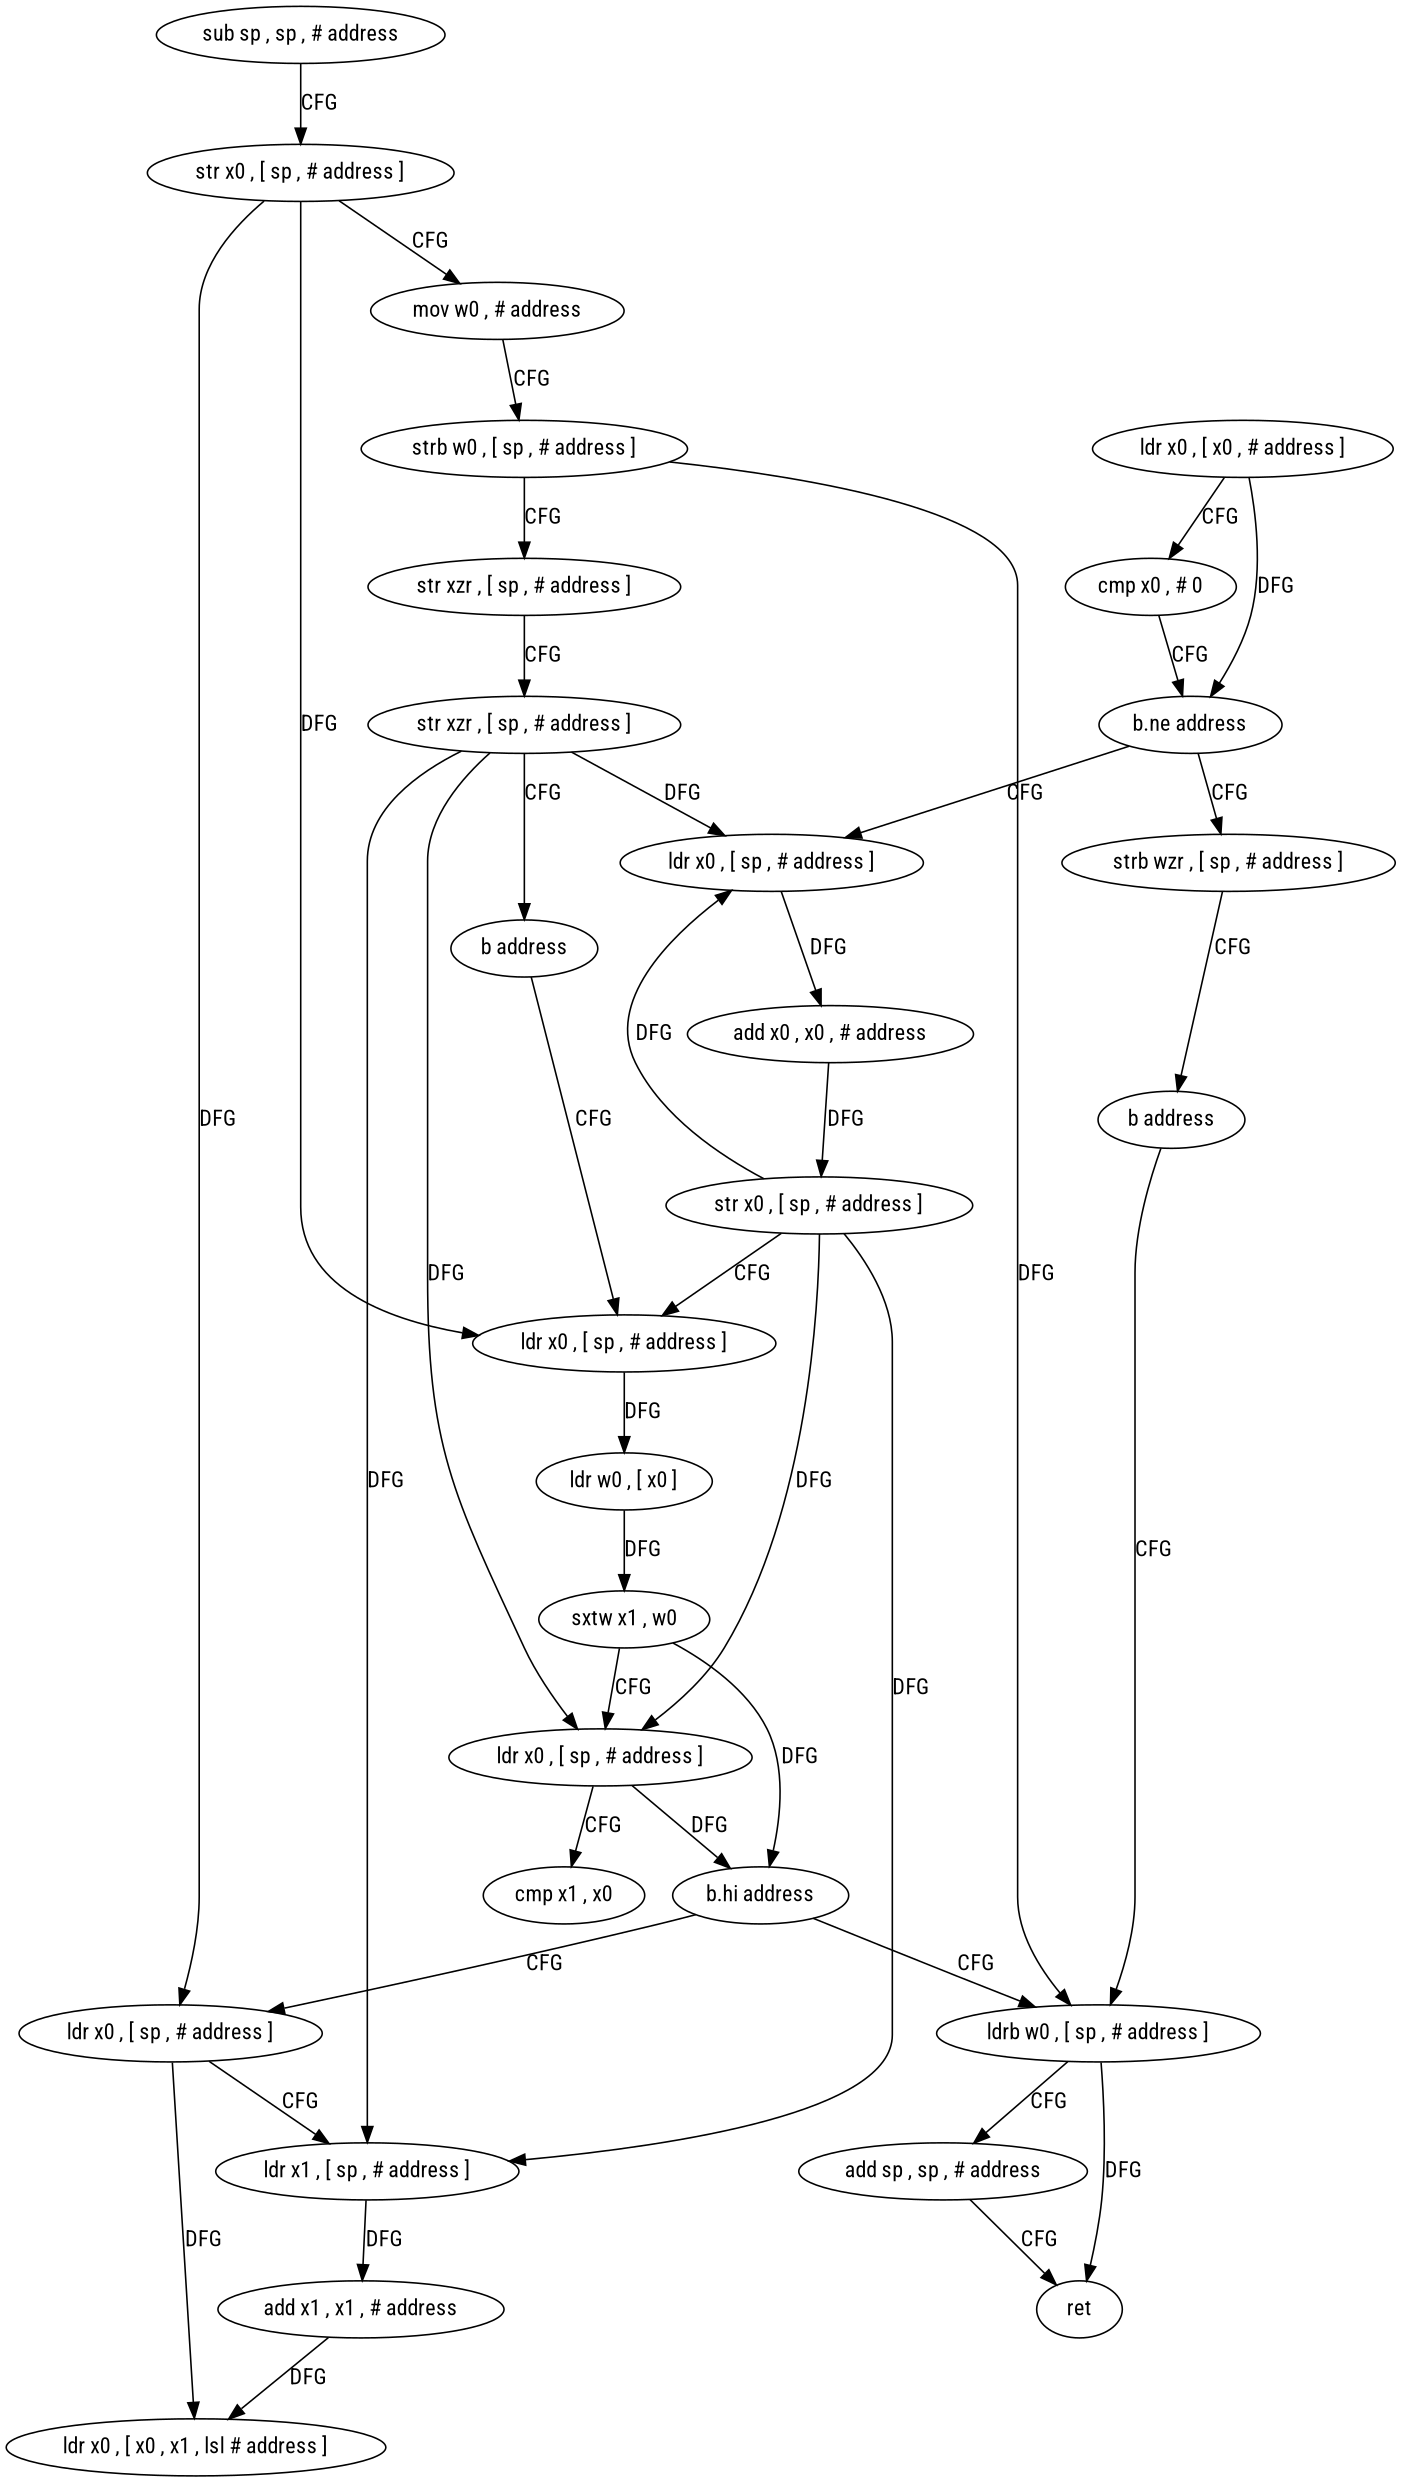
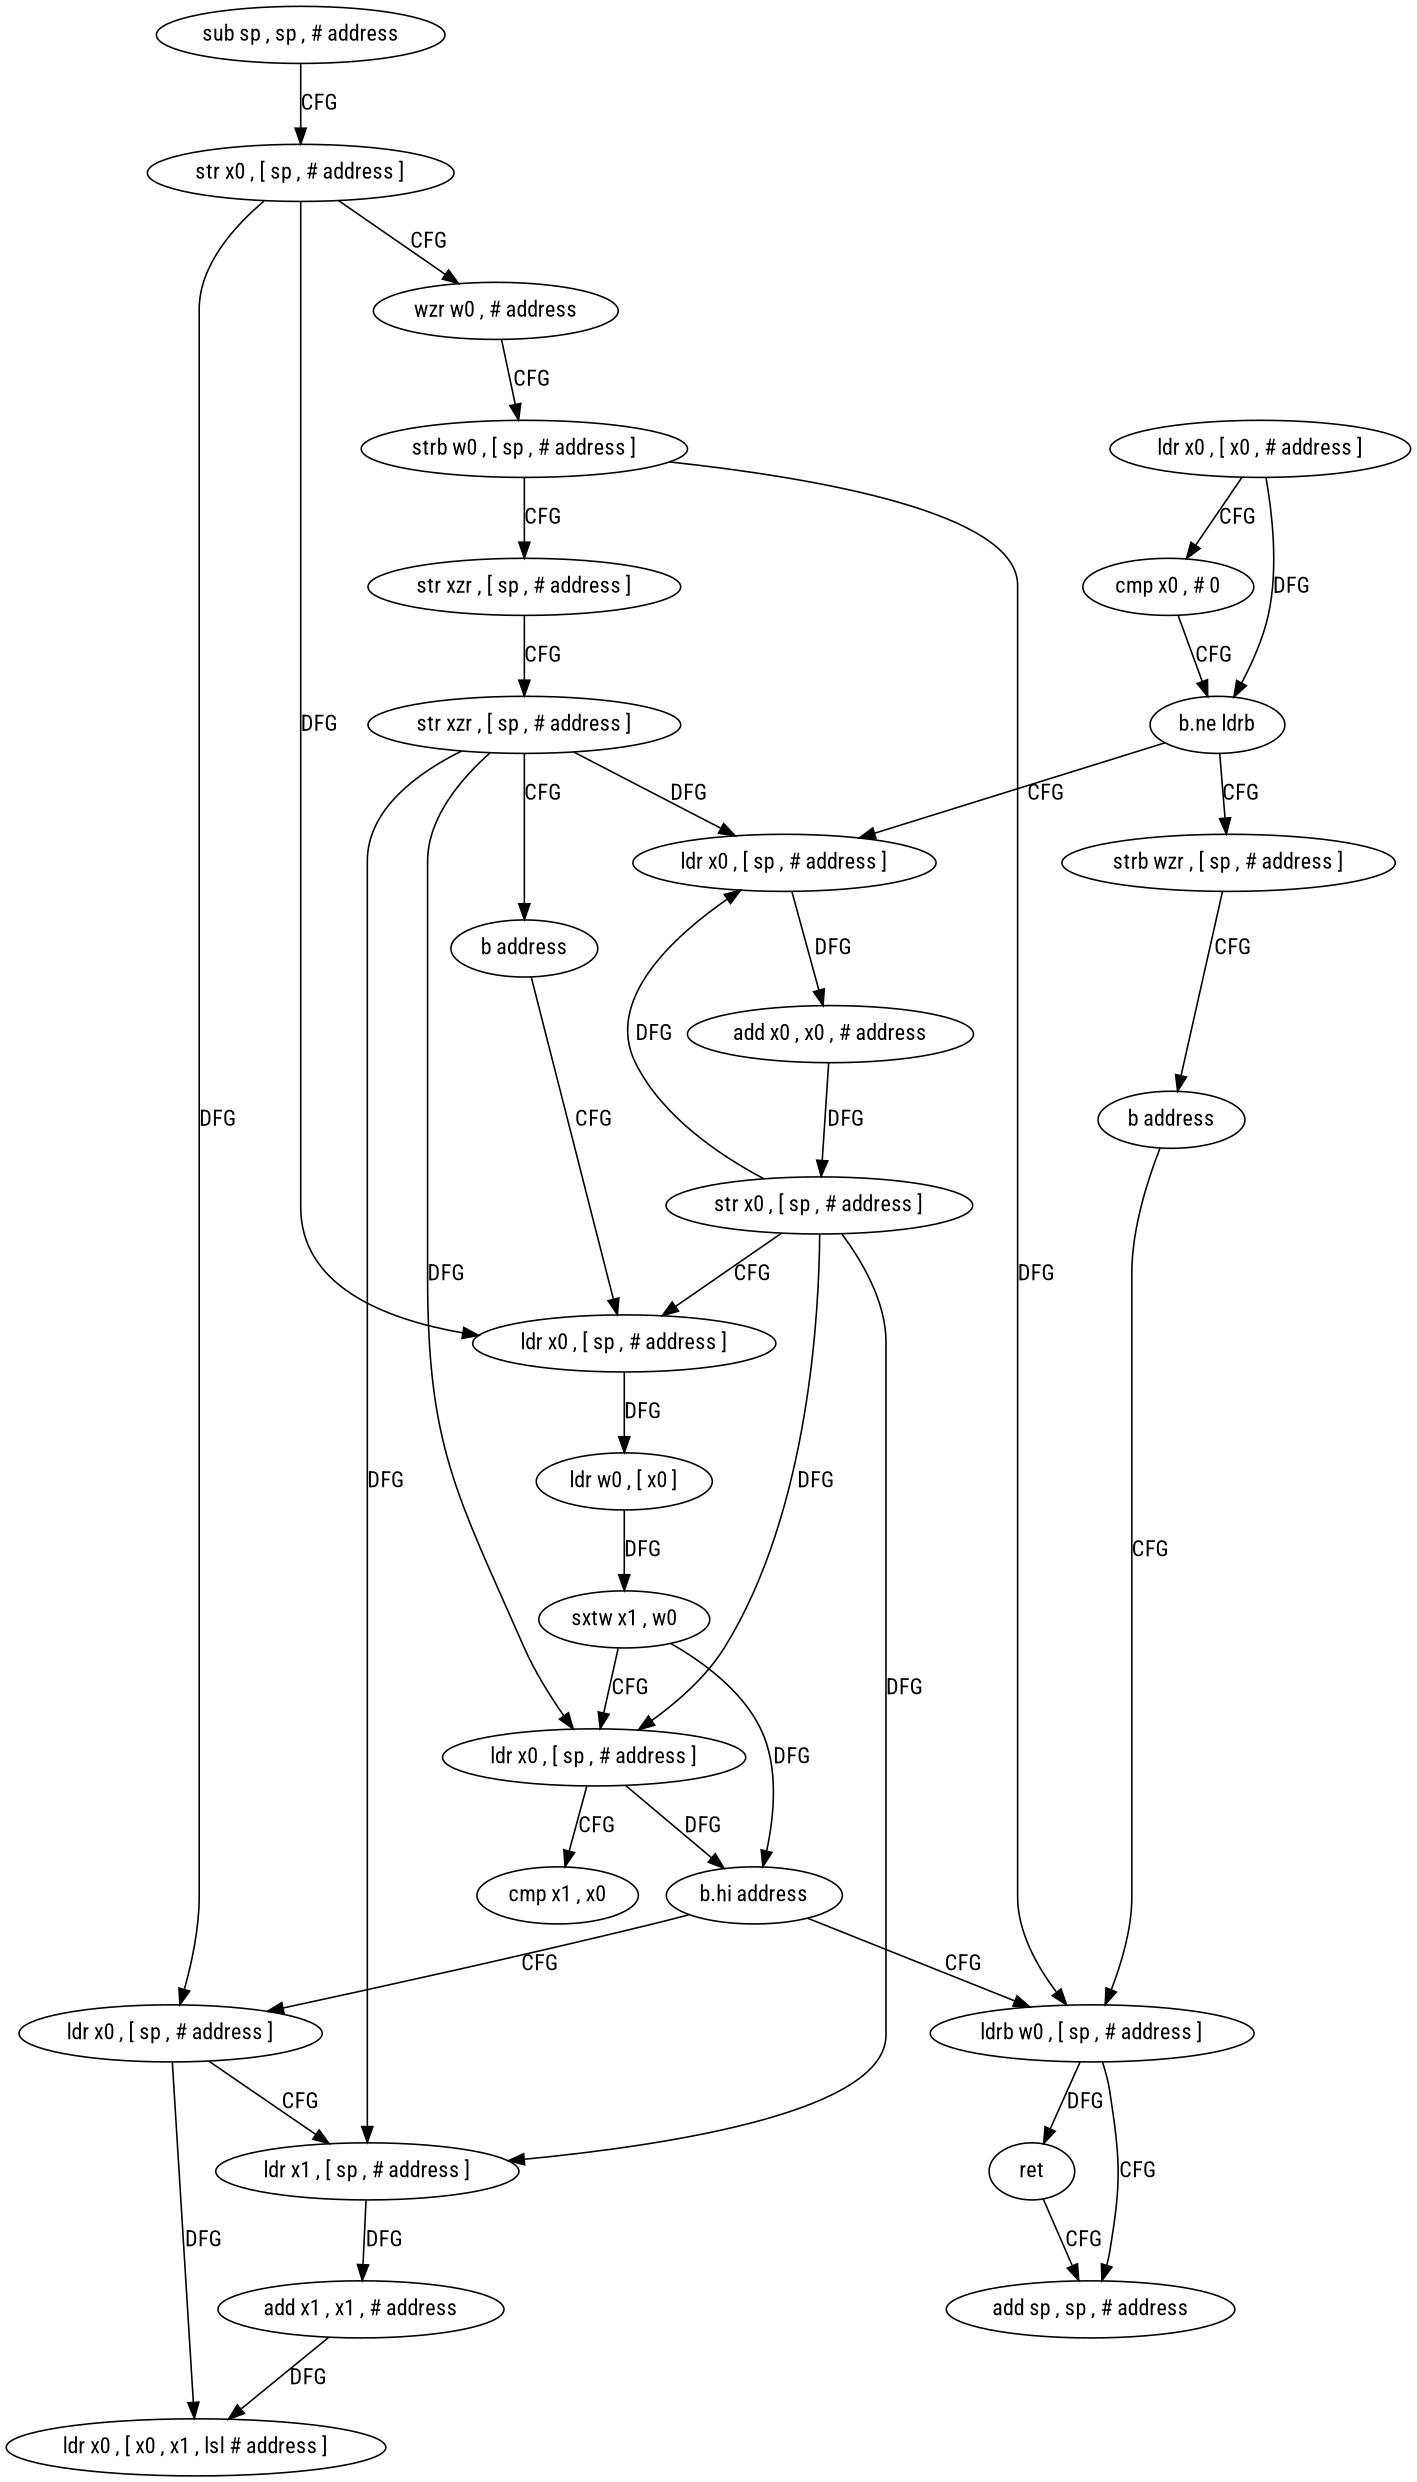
(497, 311) -> (496, 311)
(1191, 725) -> (1217, 725)
(1007, 2237) -> (1058, 2232)
